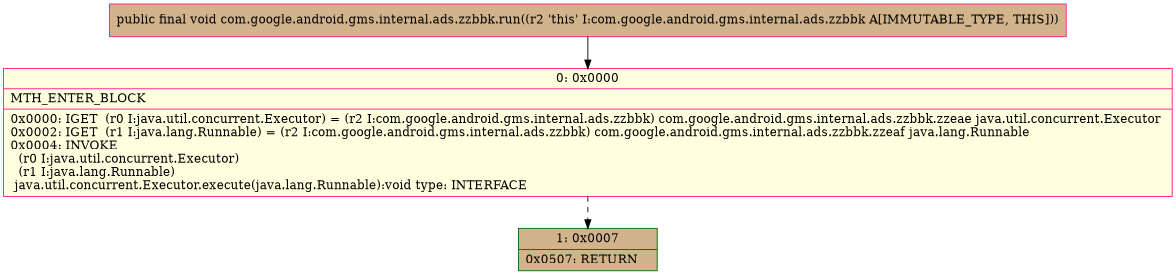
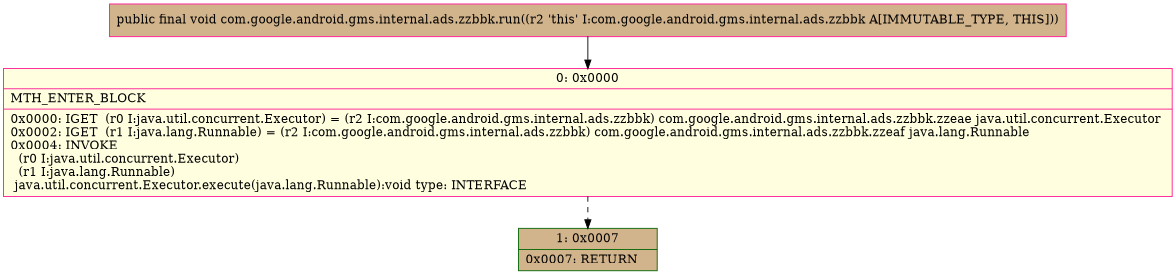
(588, 260) -> (588, 260)
